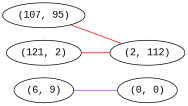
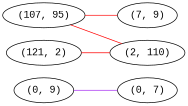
none -> (147, 15)
(147, 53) -> (147, 53)
(44, 90) -> (44, 90)
(147, 90) -> (147, 90)
